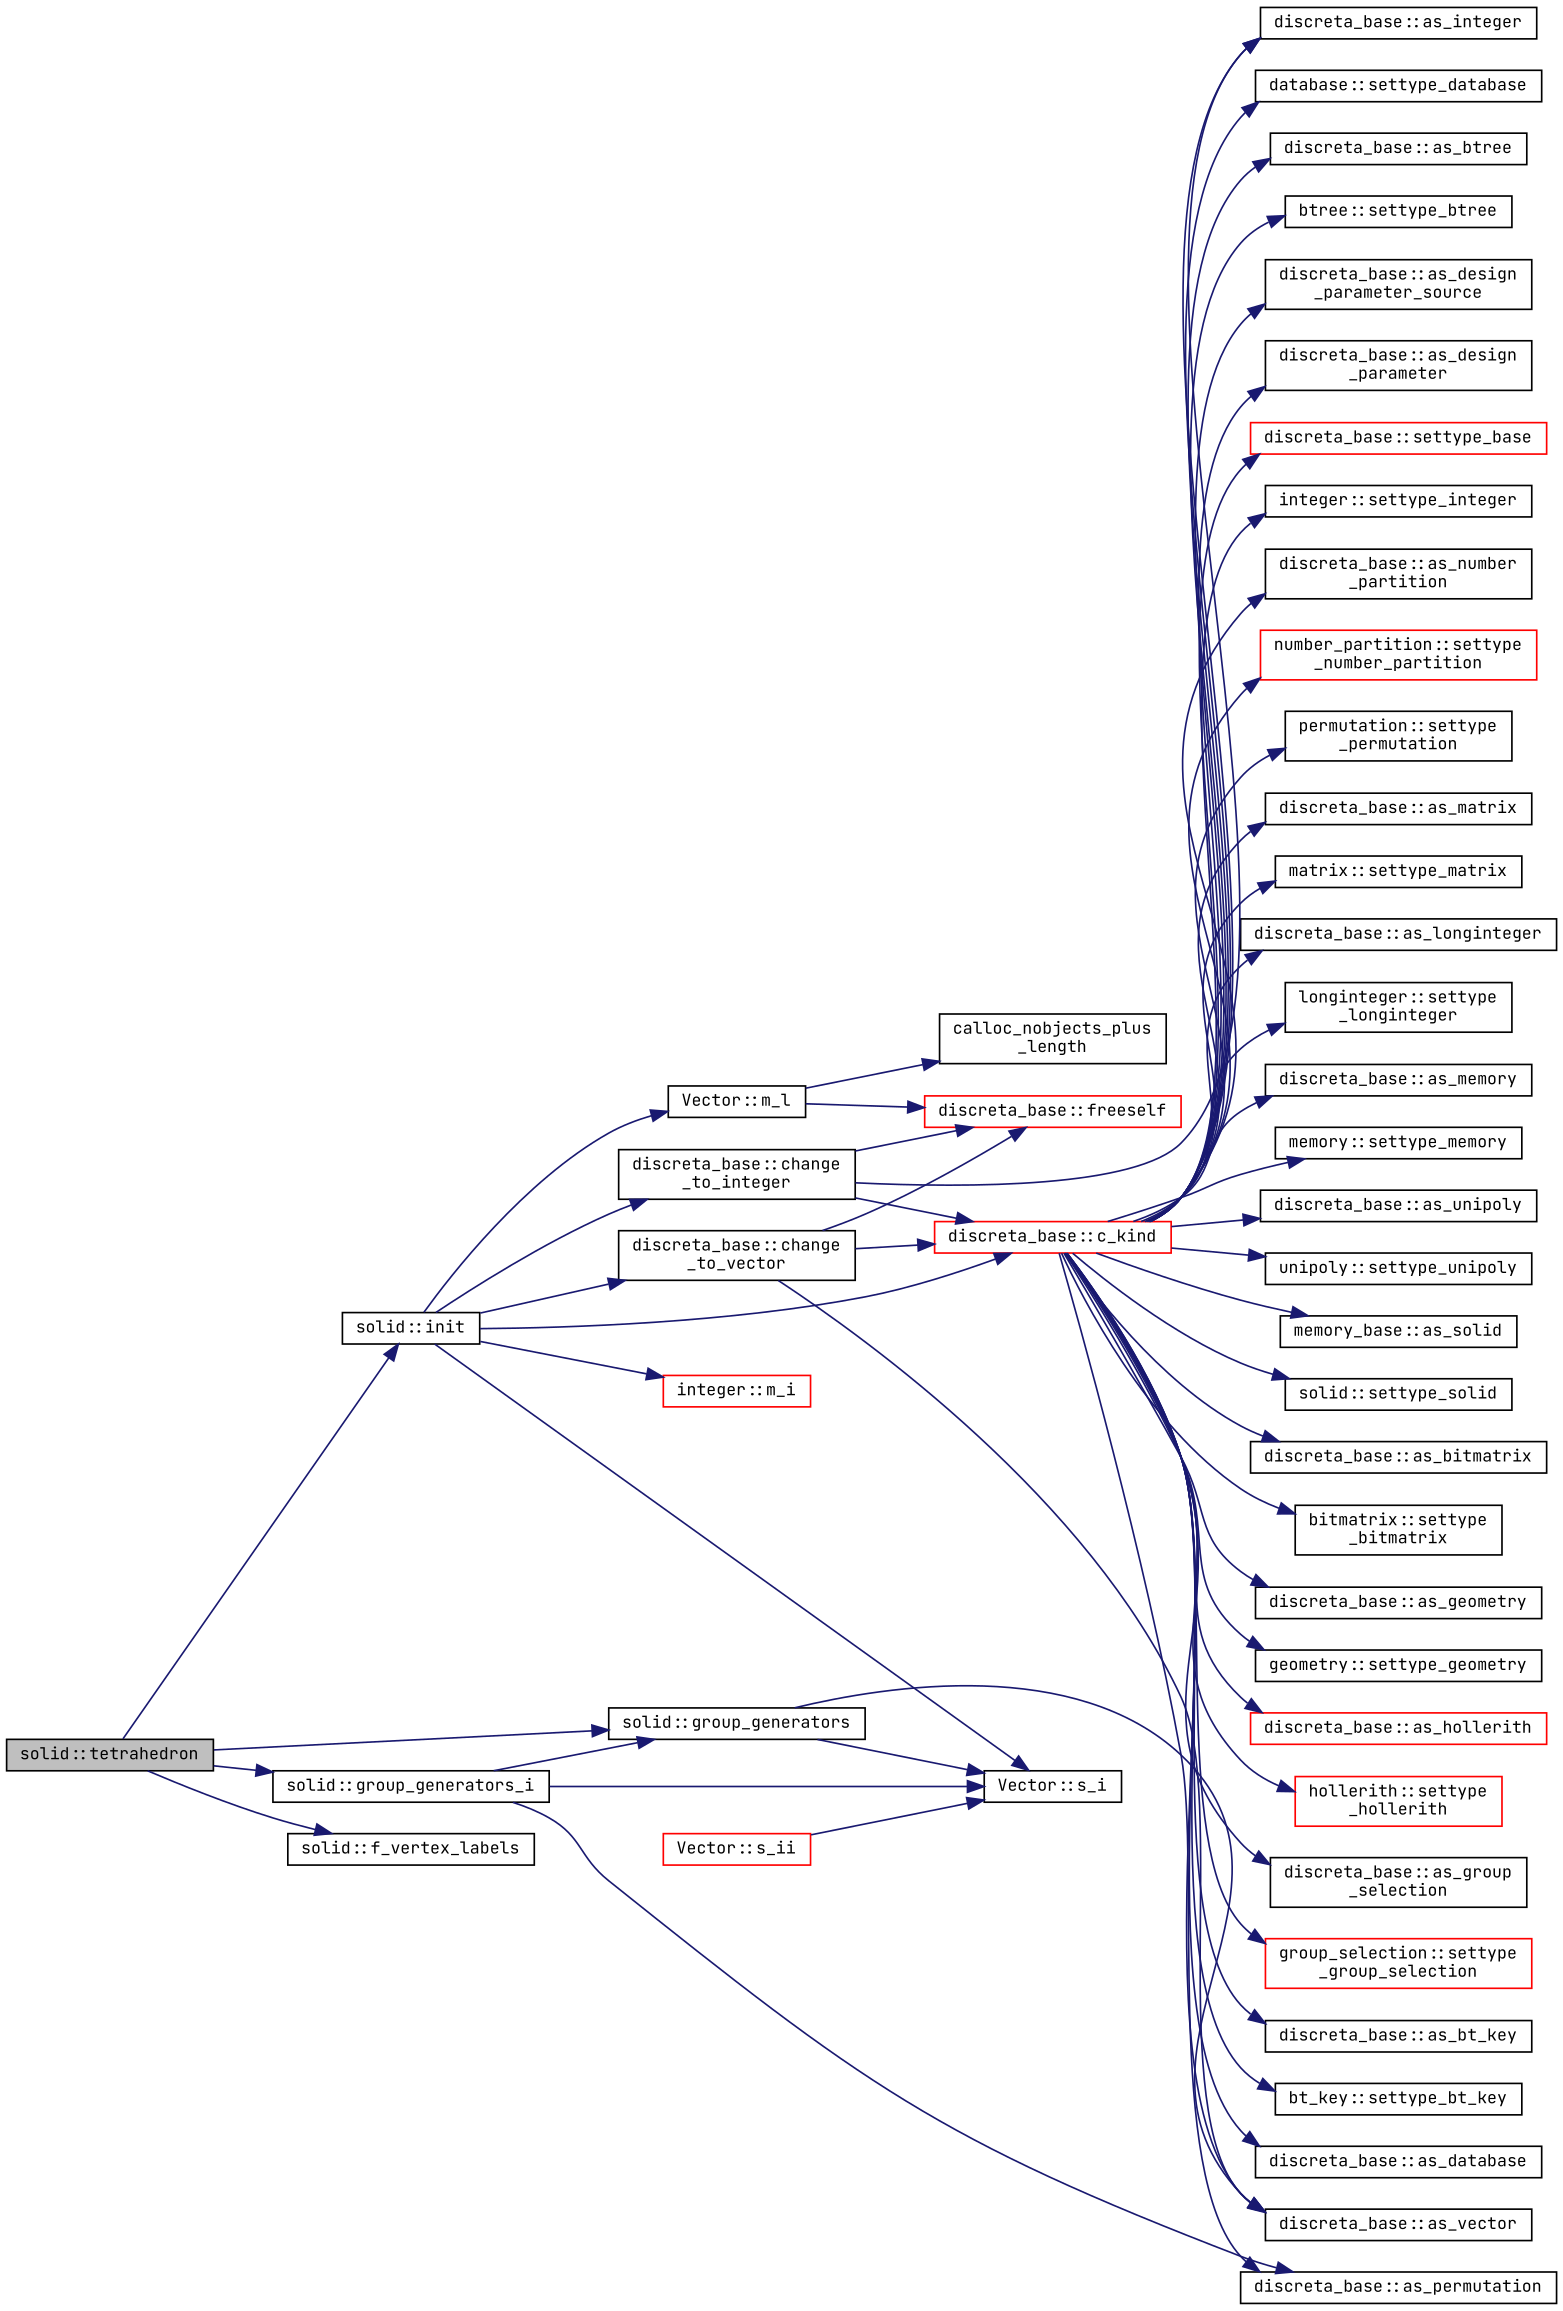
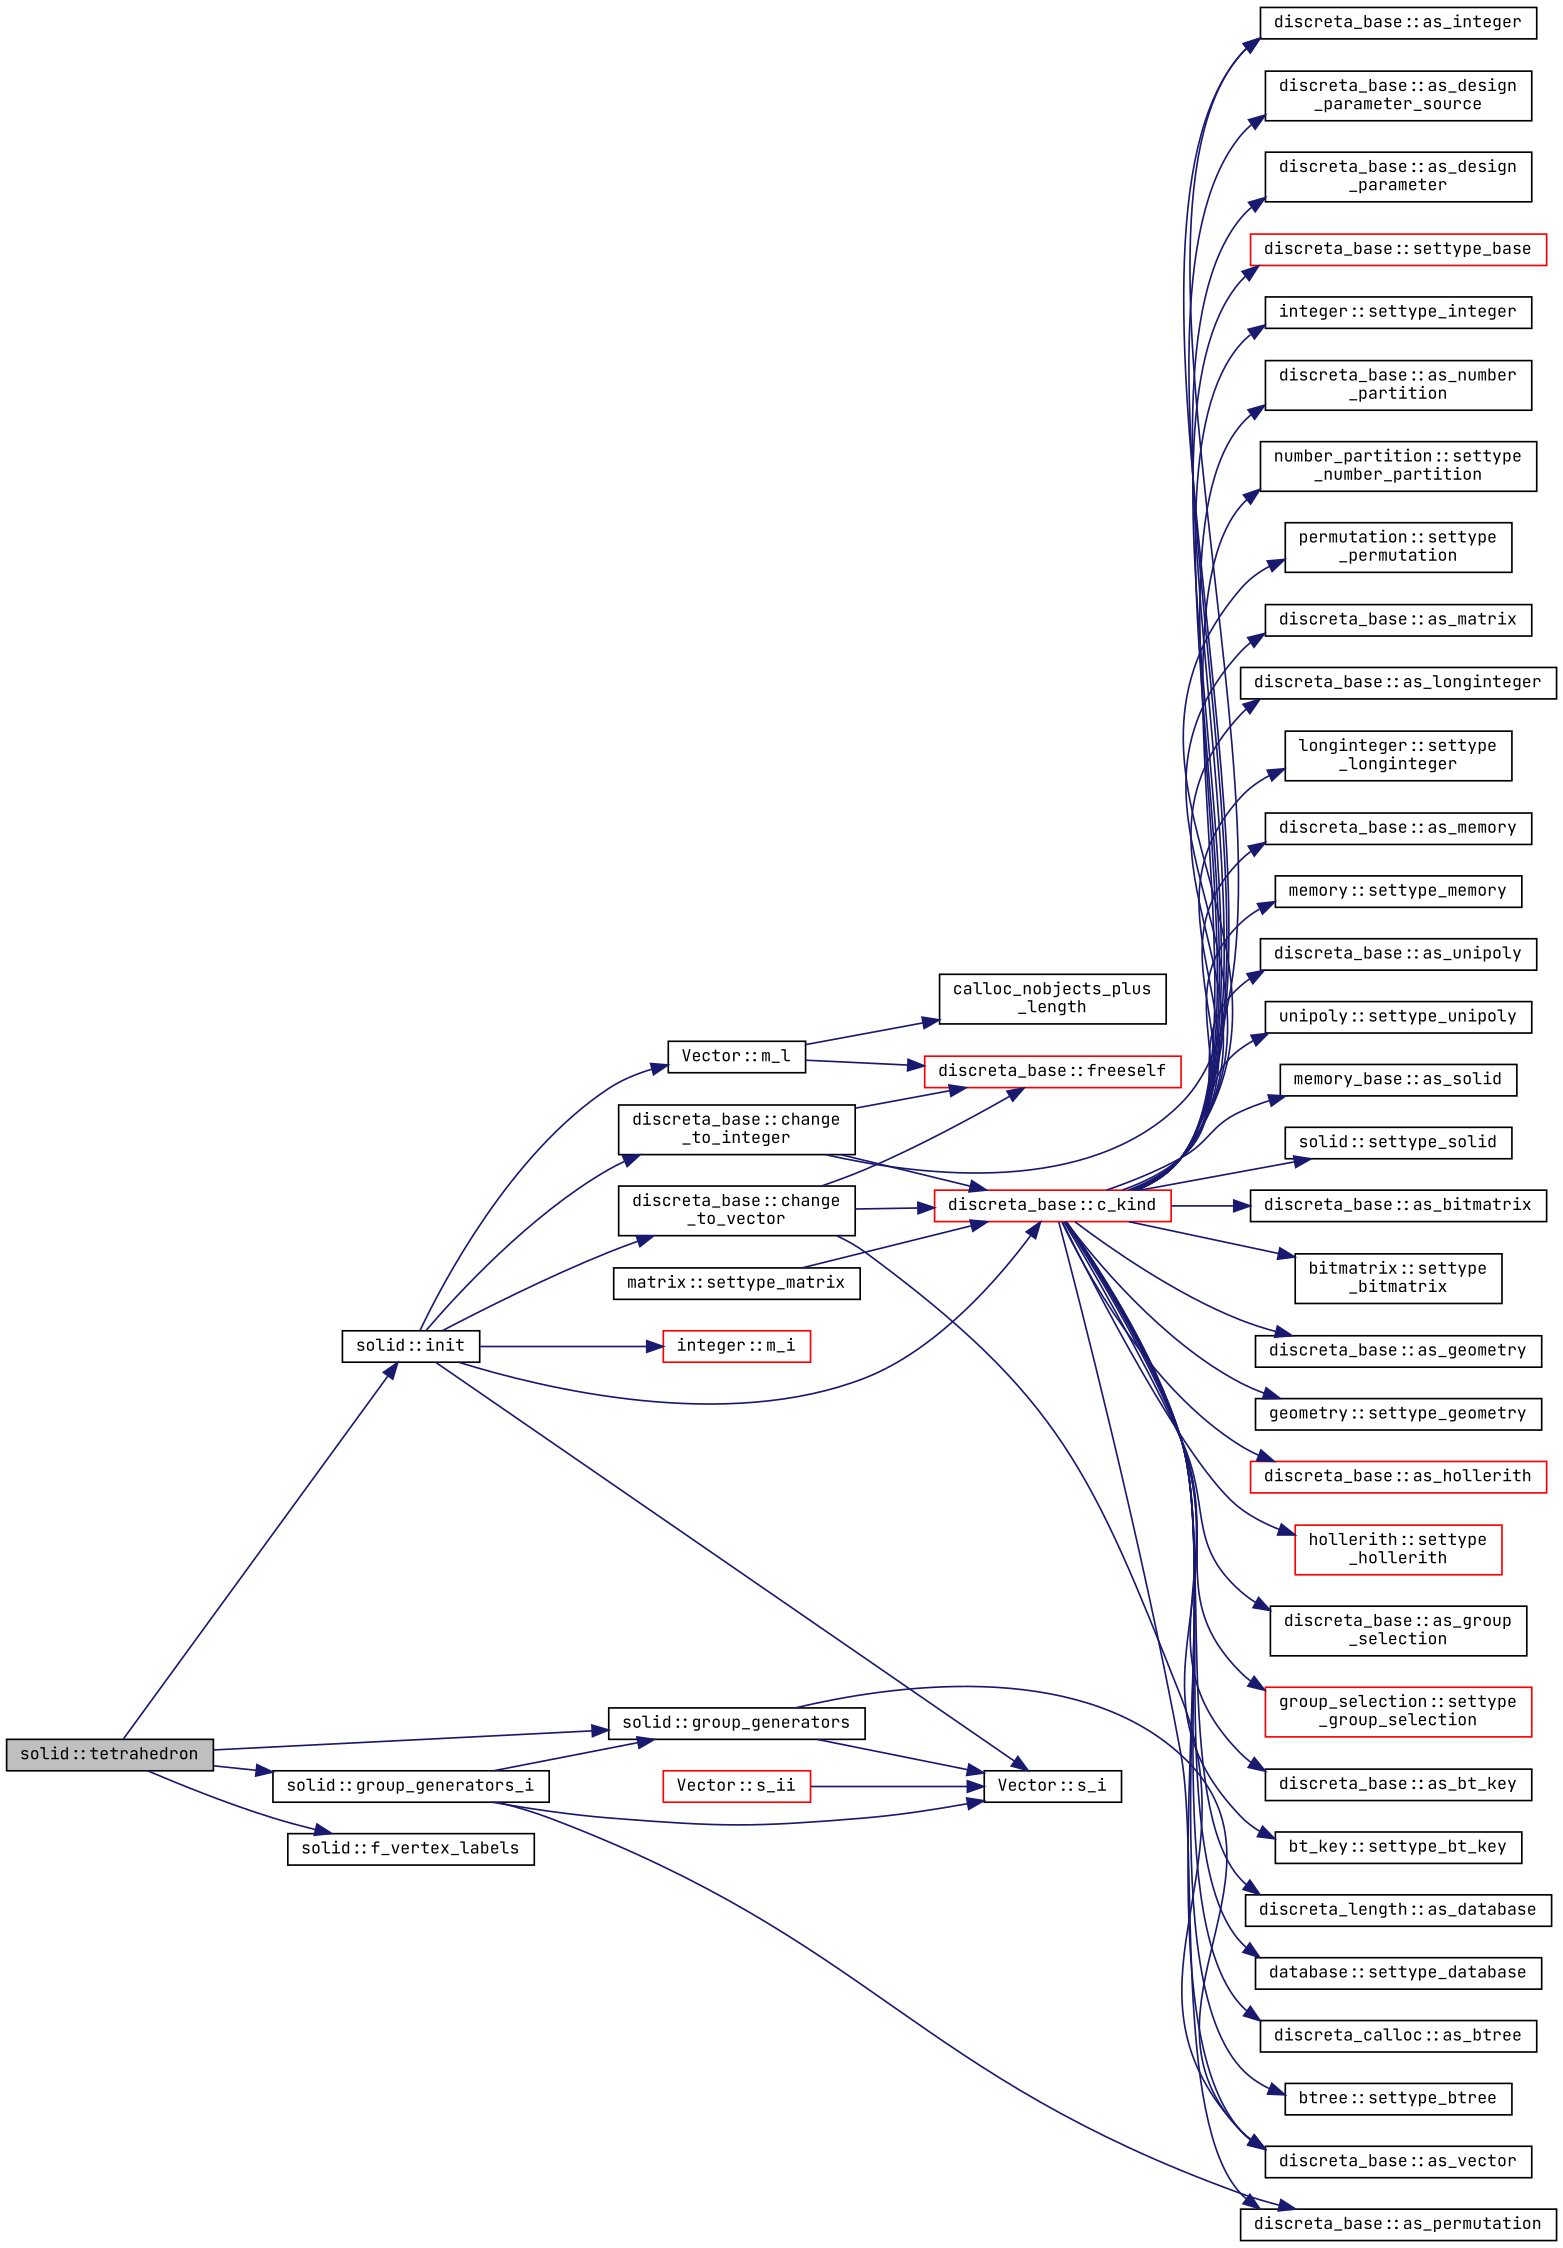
(1399, 149) -> (1399, 2036)
(1399, 655) -> (1399, 466)
(1210, 1058) -> (886, 1247)
(1399, 2162) -> (1399, 1911)
